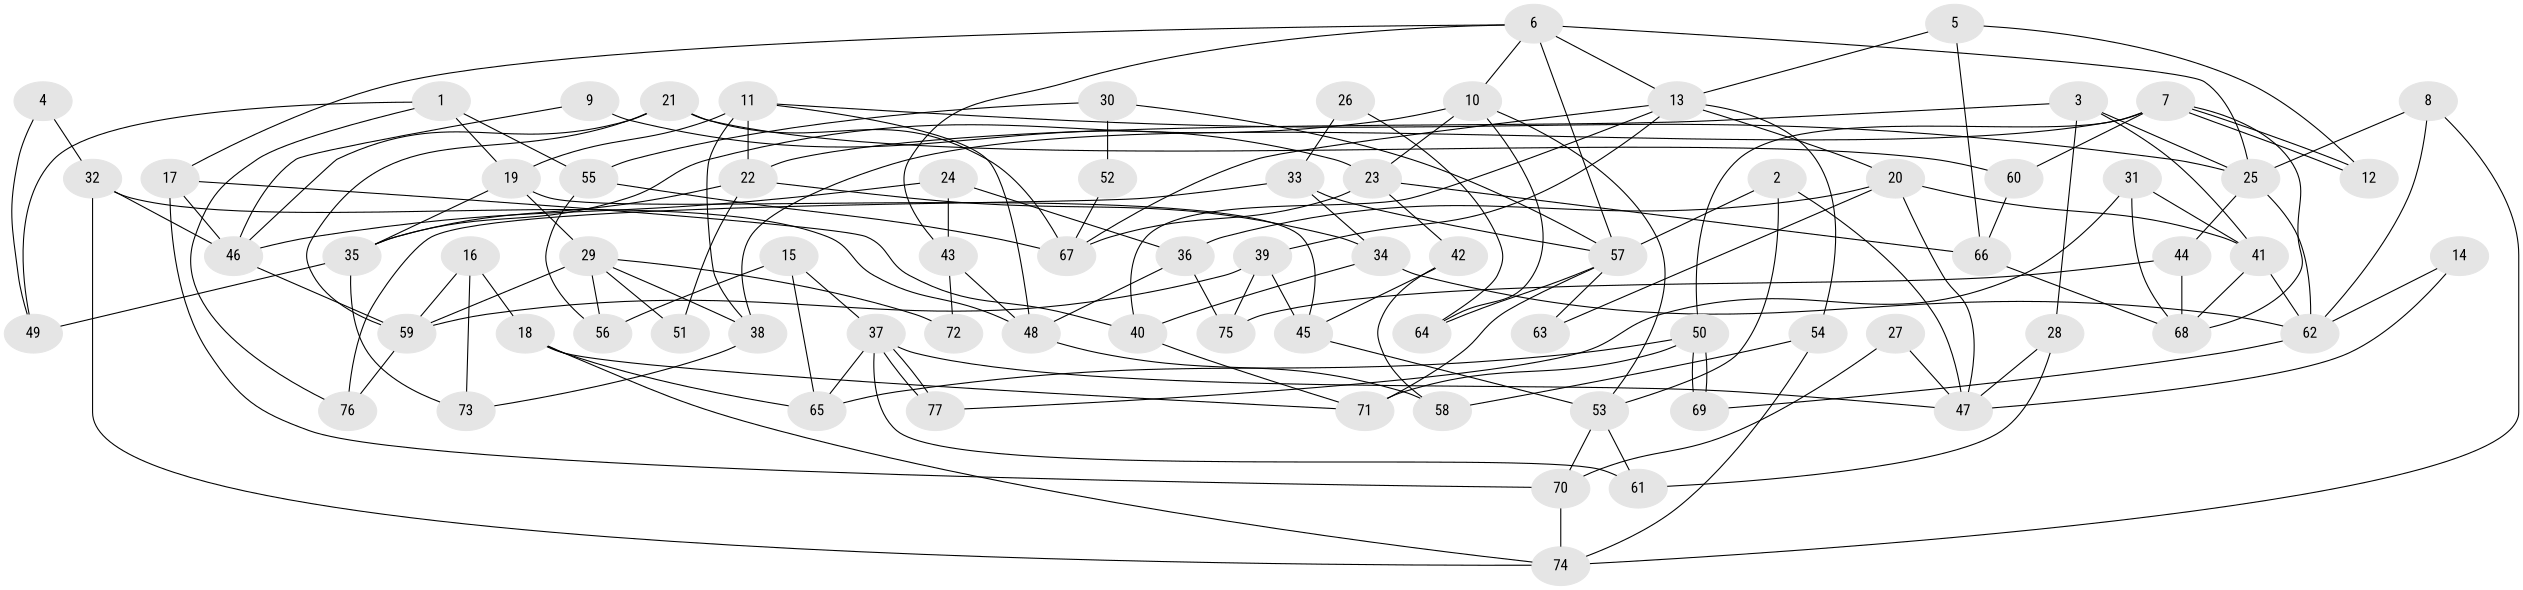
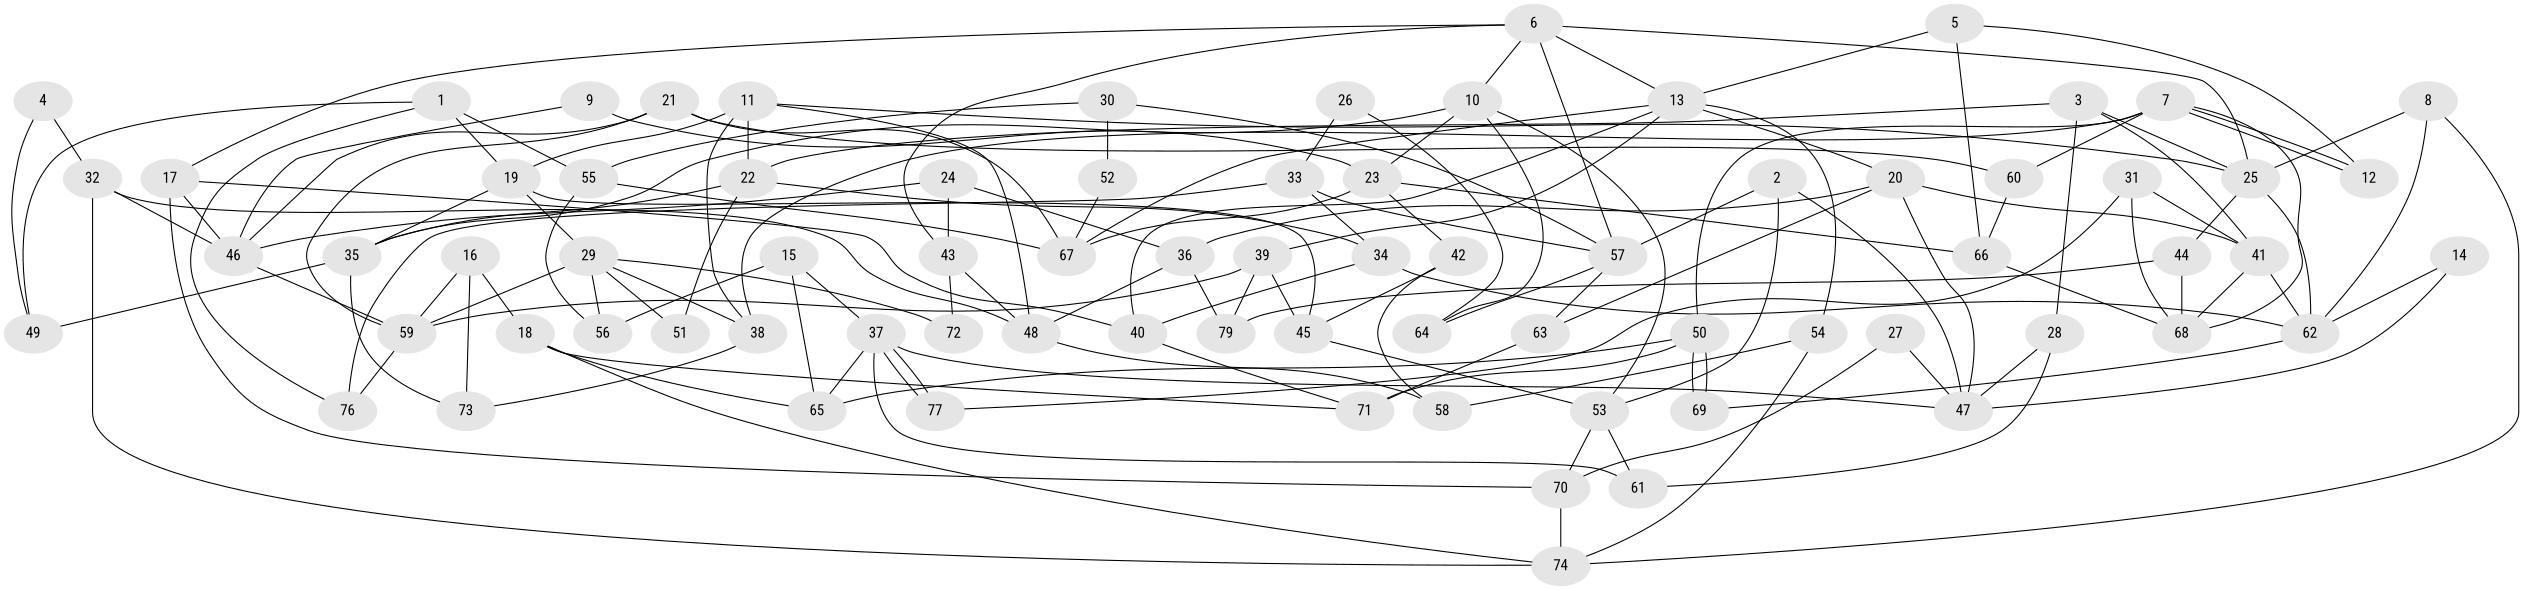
(1487, 327) -> (1452, 372)
(1226, 334) -> (1226, 334)
